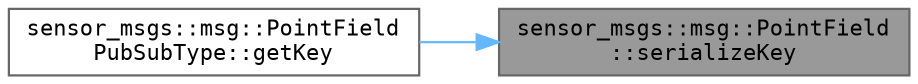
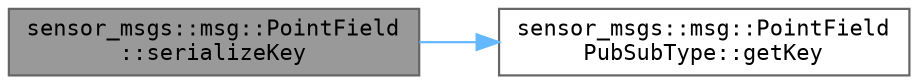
(448, 42) -> (448, 42)
